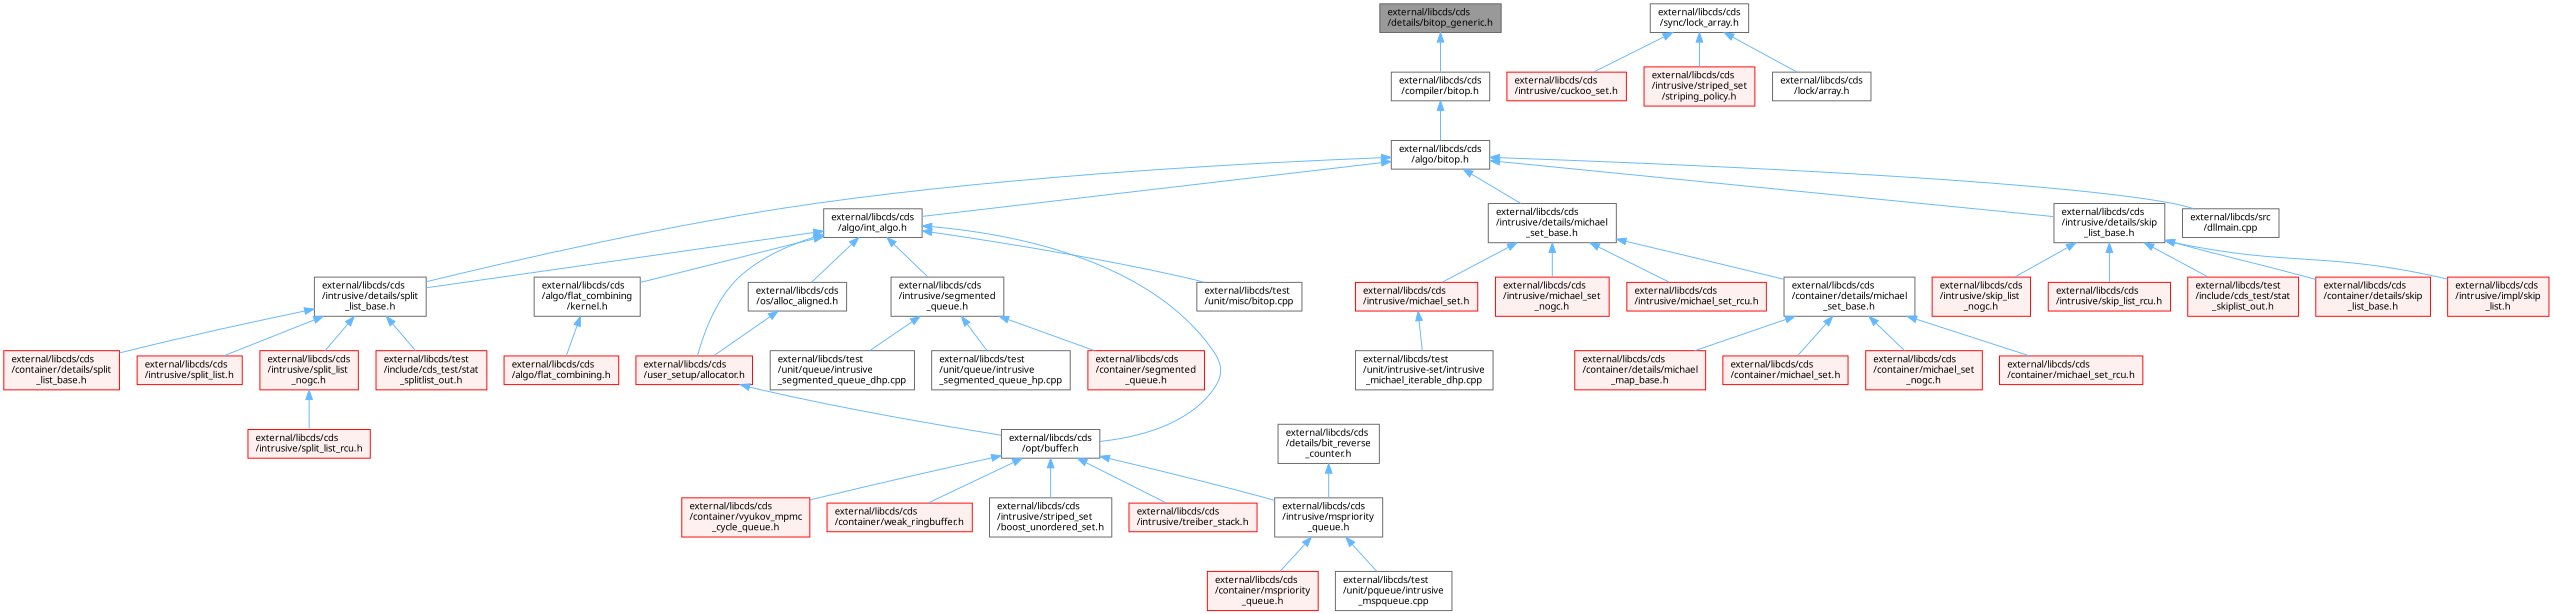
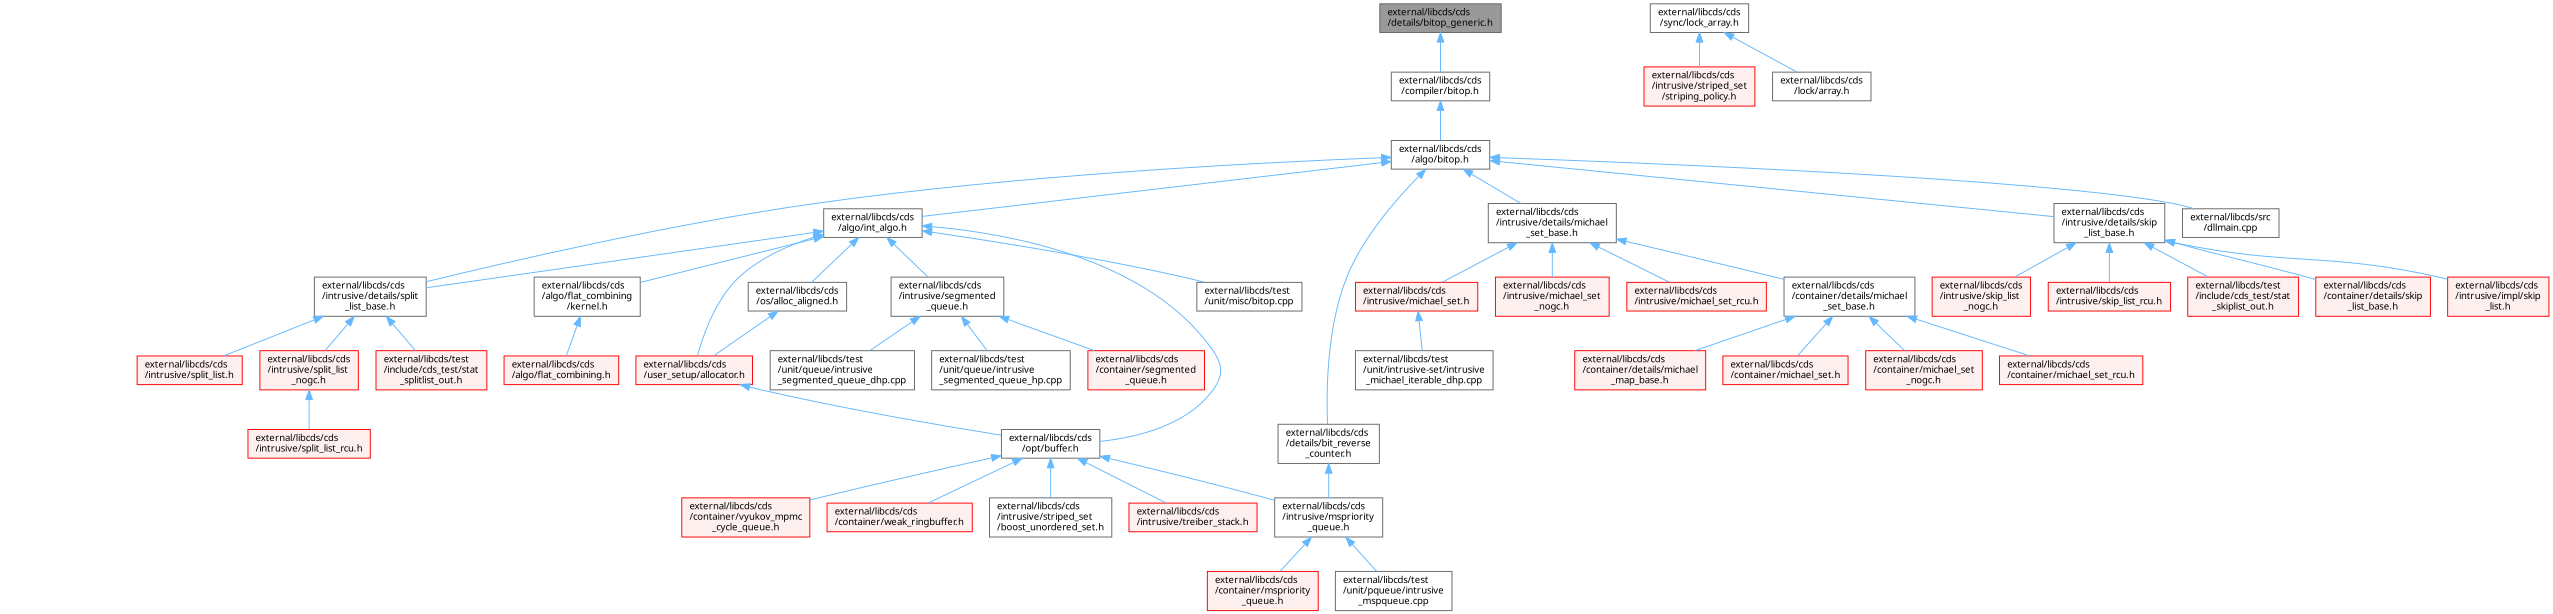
(1567, 86) -> none
none -> (1343, 289)
(62, 370) -> none
